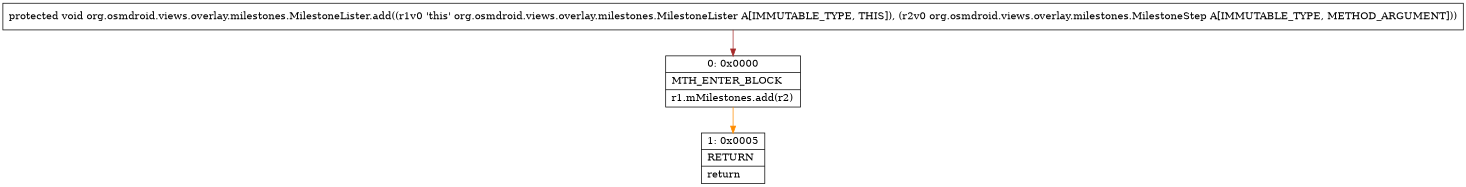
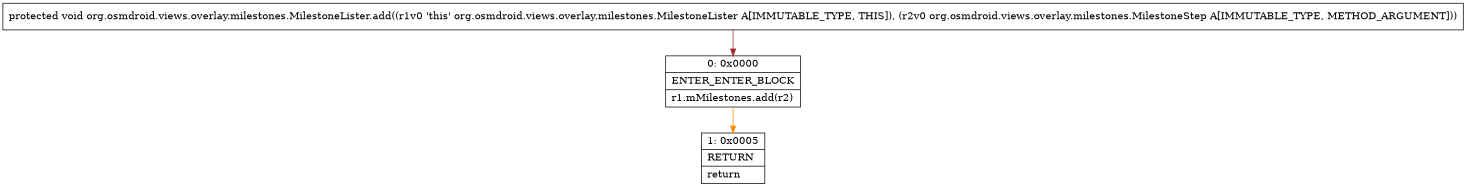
(727, 81) -> (733, 81)
